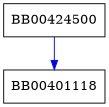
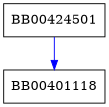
(54, 20) -> (54, 20)
